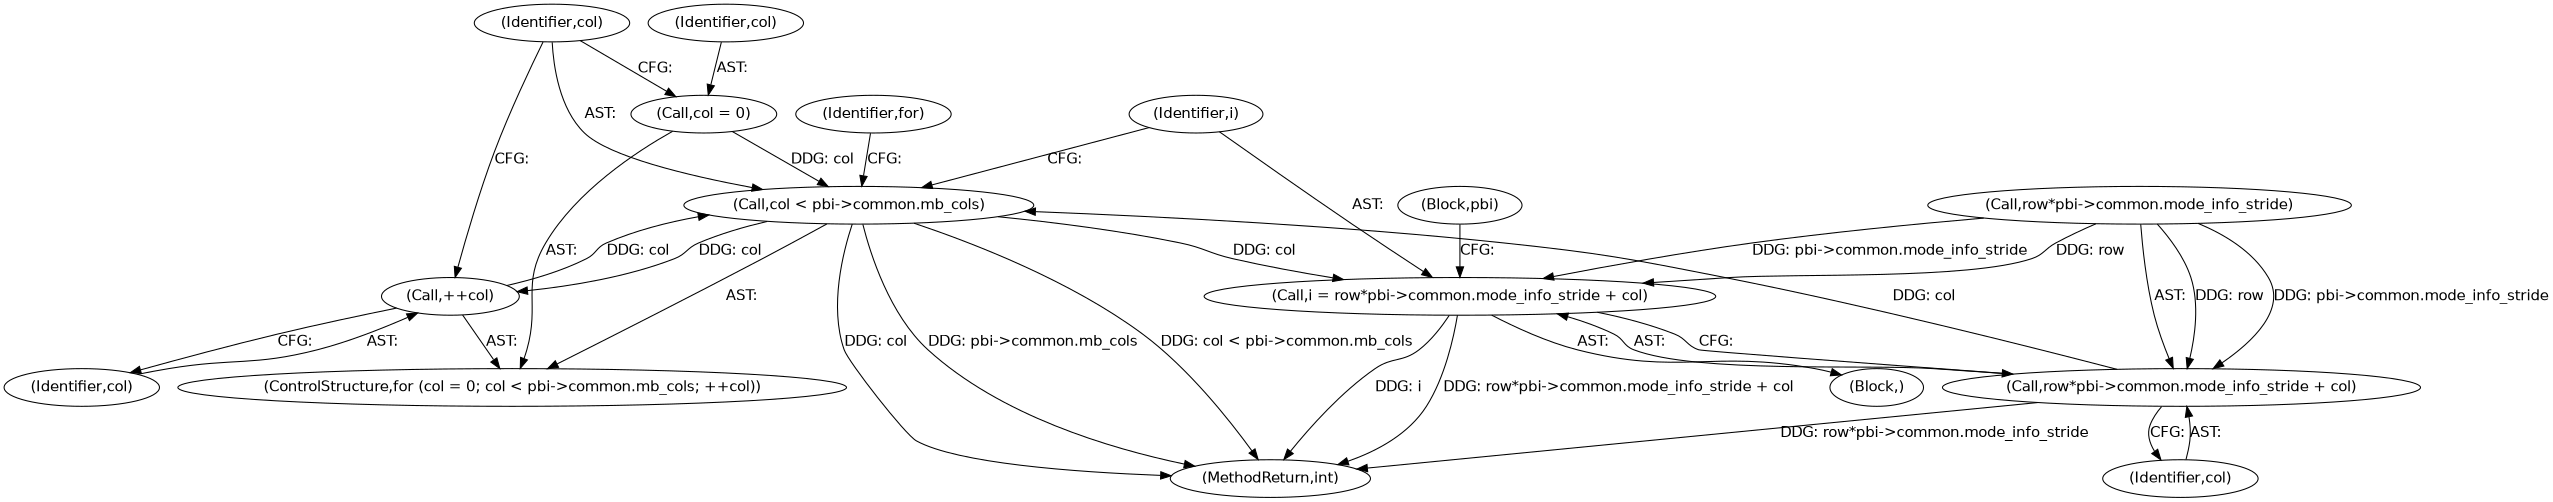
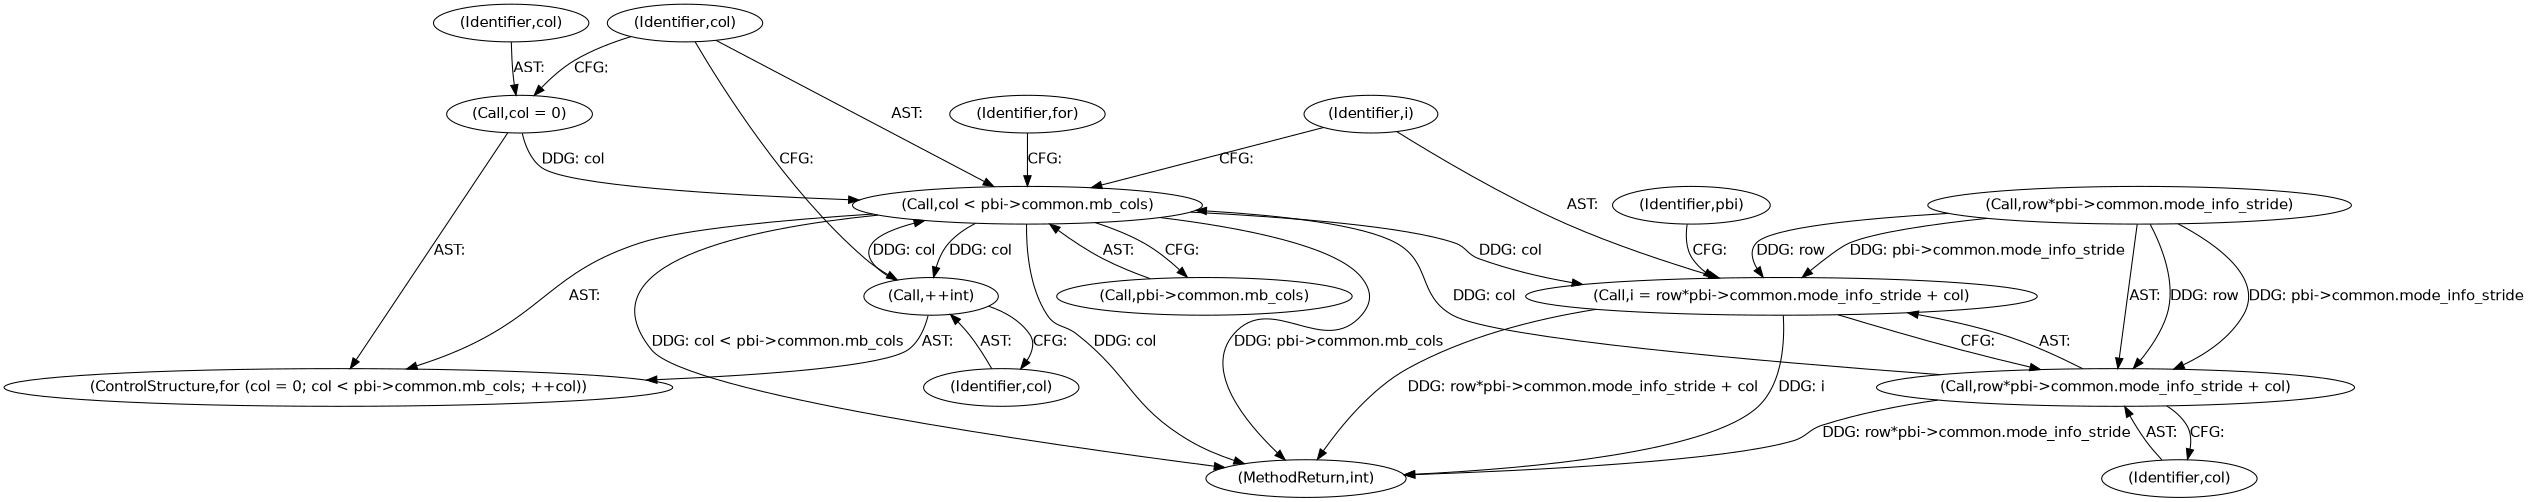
(1460, 205) -> (1691, 205)
(450, 296) -> (931, 296)
none -> (1204, 296)
(1877, 387) -> none
